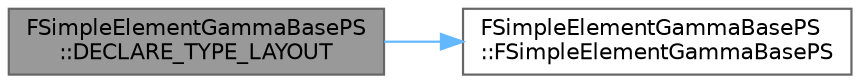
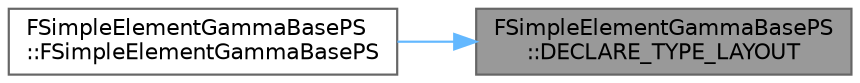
(413, 42) -> (426, 42)
